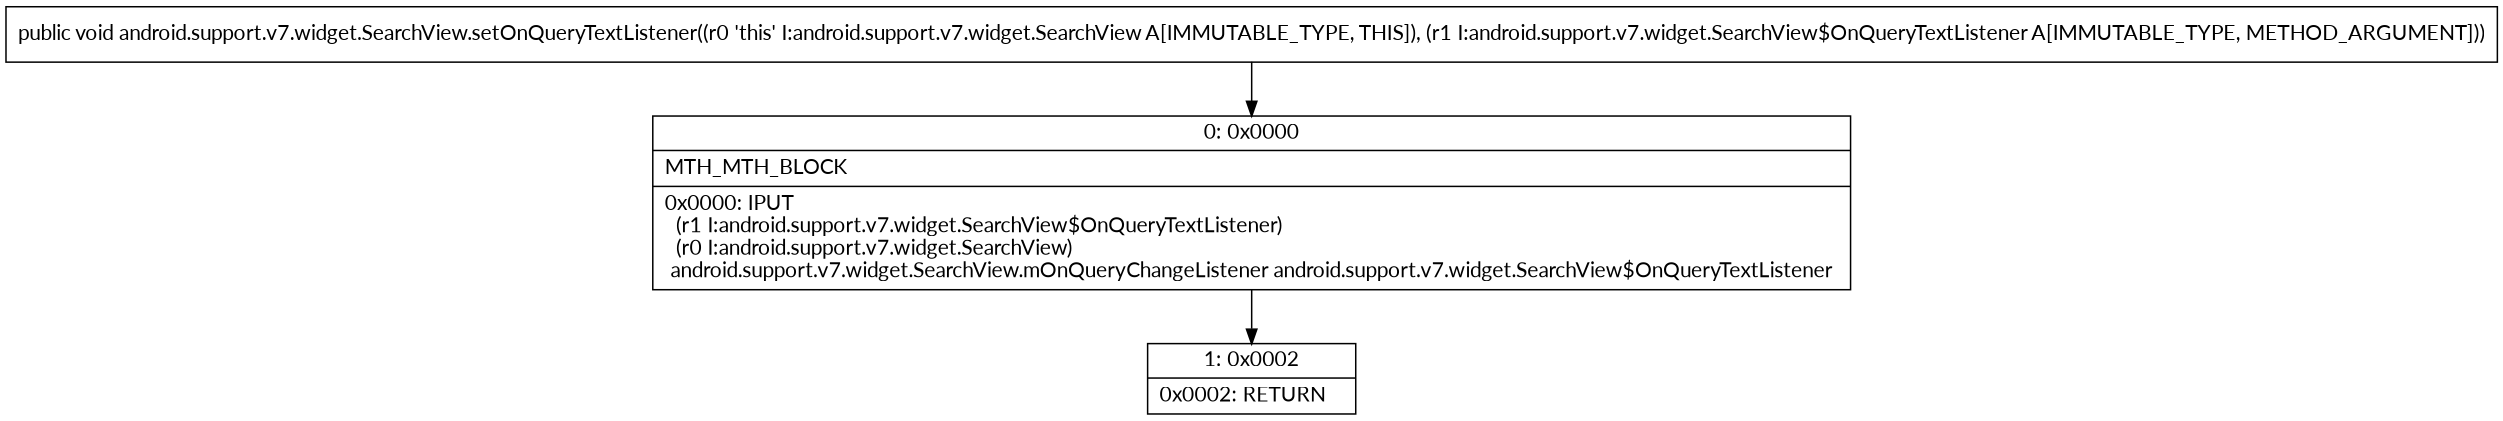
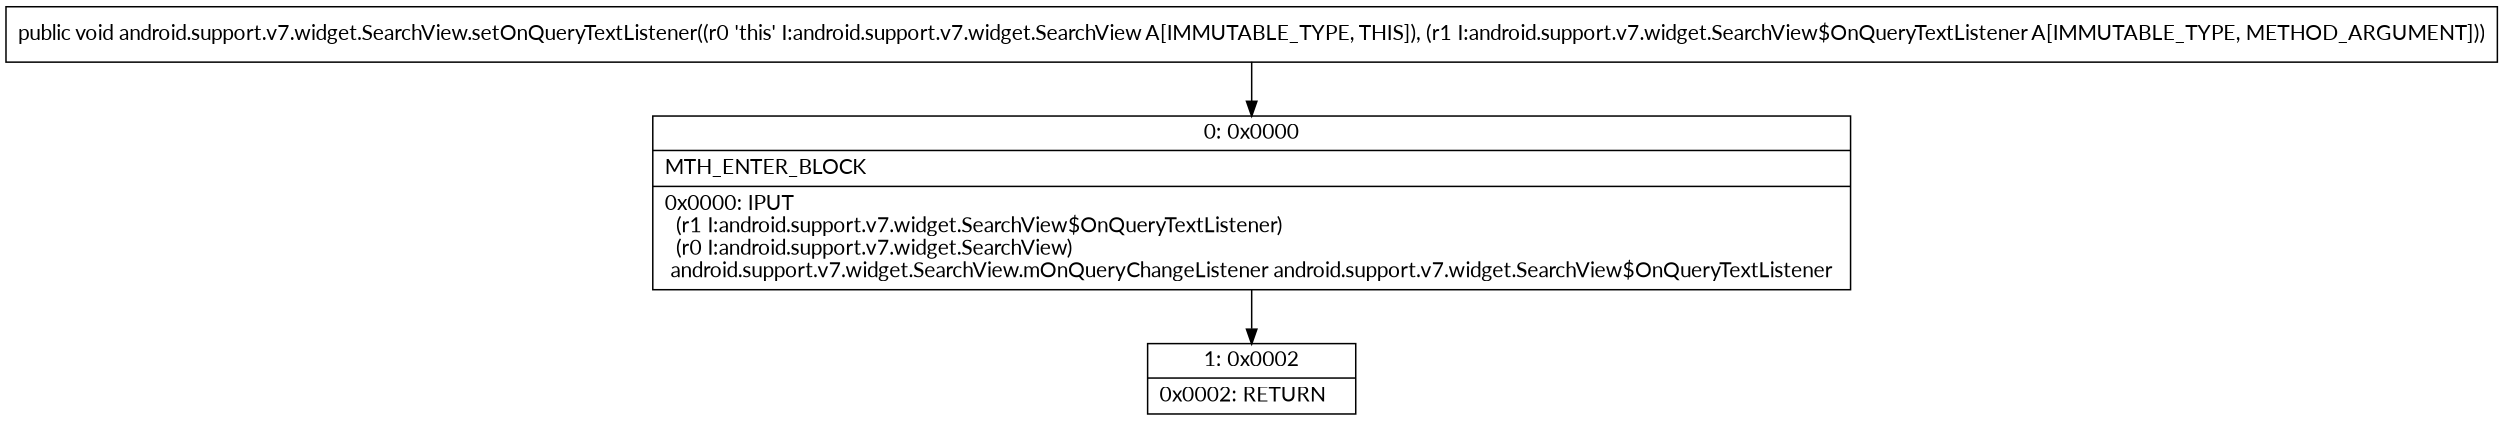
(756, 168) -> (766, 168)
